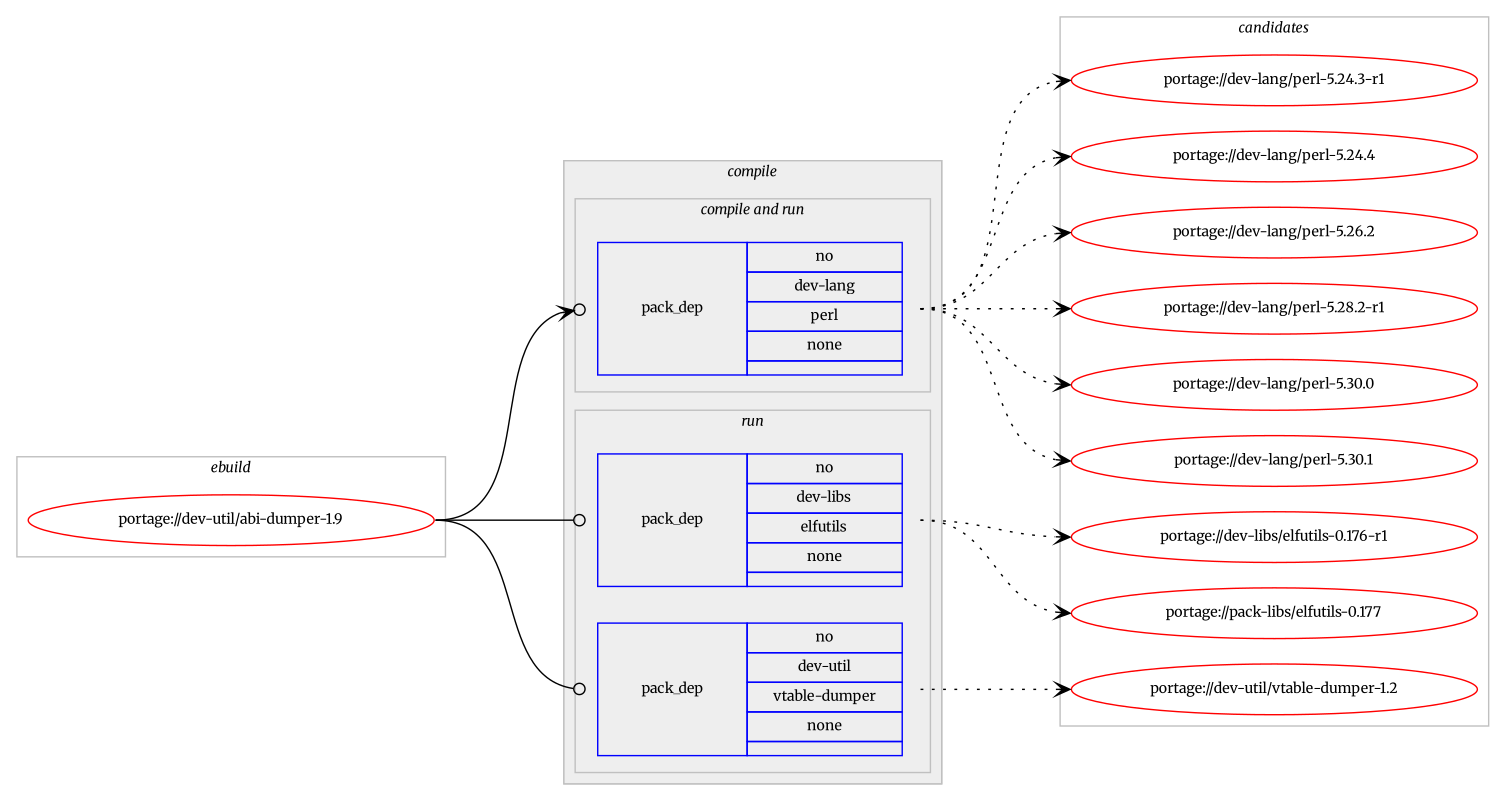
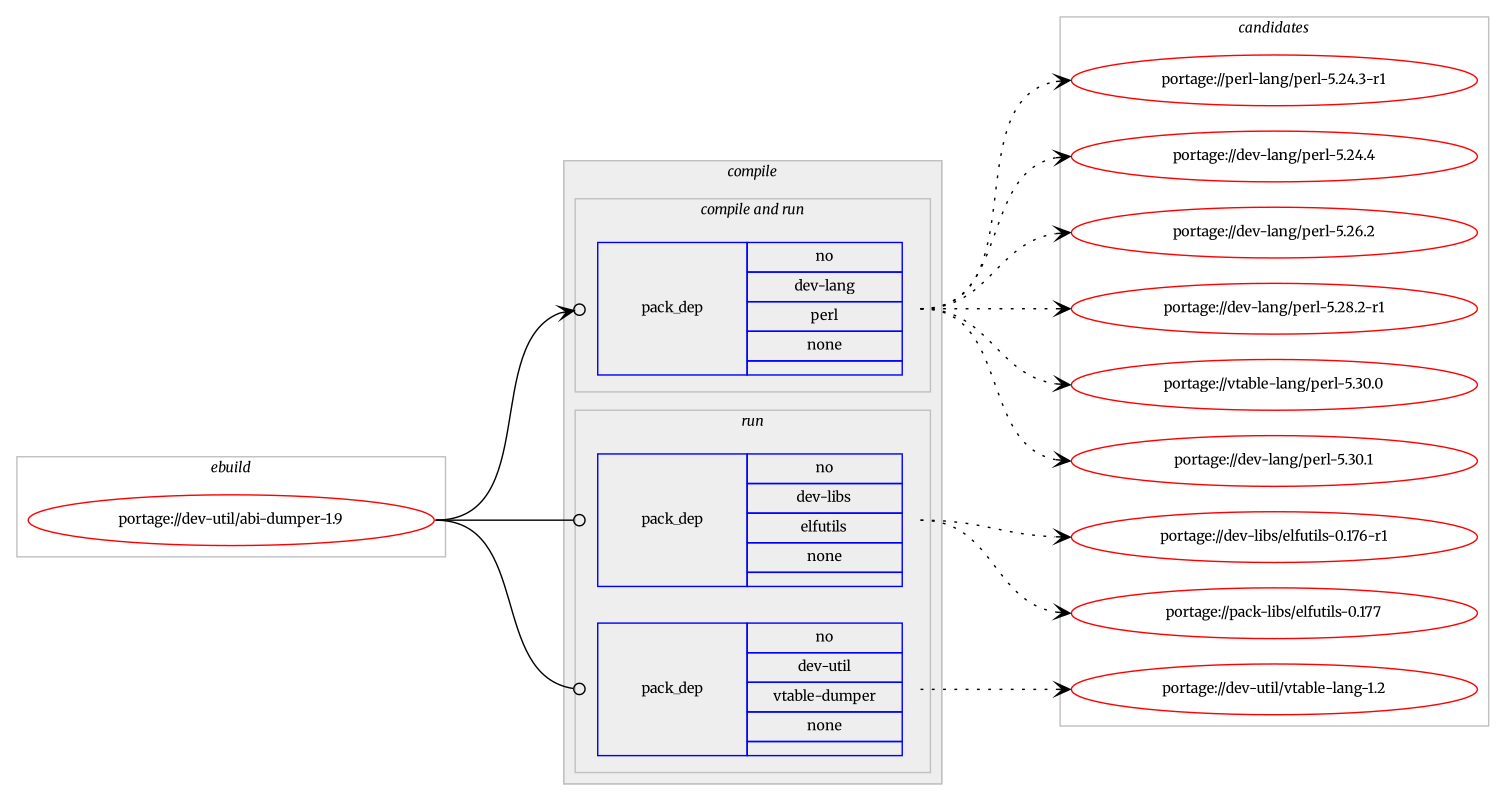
(1274, 80) -> (1274, 80)
(1274, 385) -> (1274, 385)
(1274, 689) -> (1274, 689)
